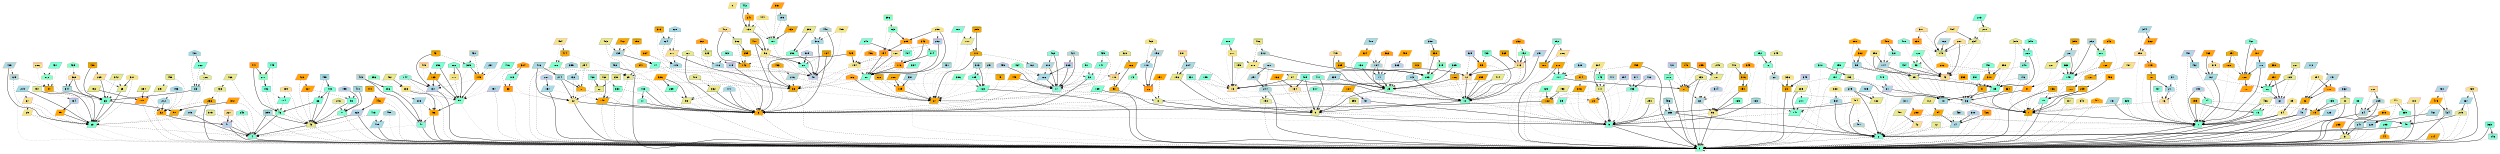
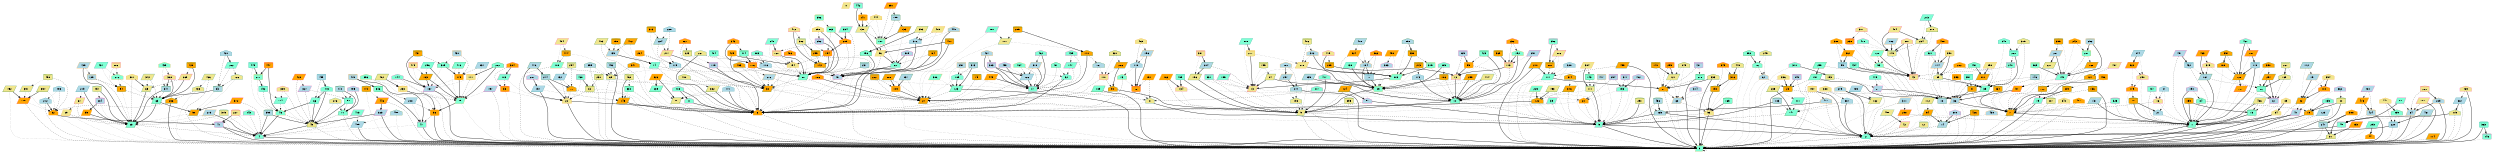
(922, 35) -> (845, 35)
(573, 77) -> (560, 77)
(308, 89) -> (305, 89)
(2167, 94) -> none
(1769, 108) -> (1748, 108)
(1987, 113) -> (1975, 113)
